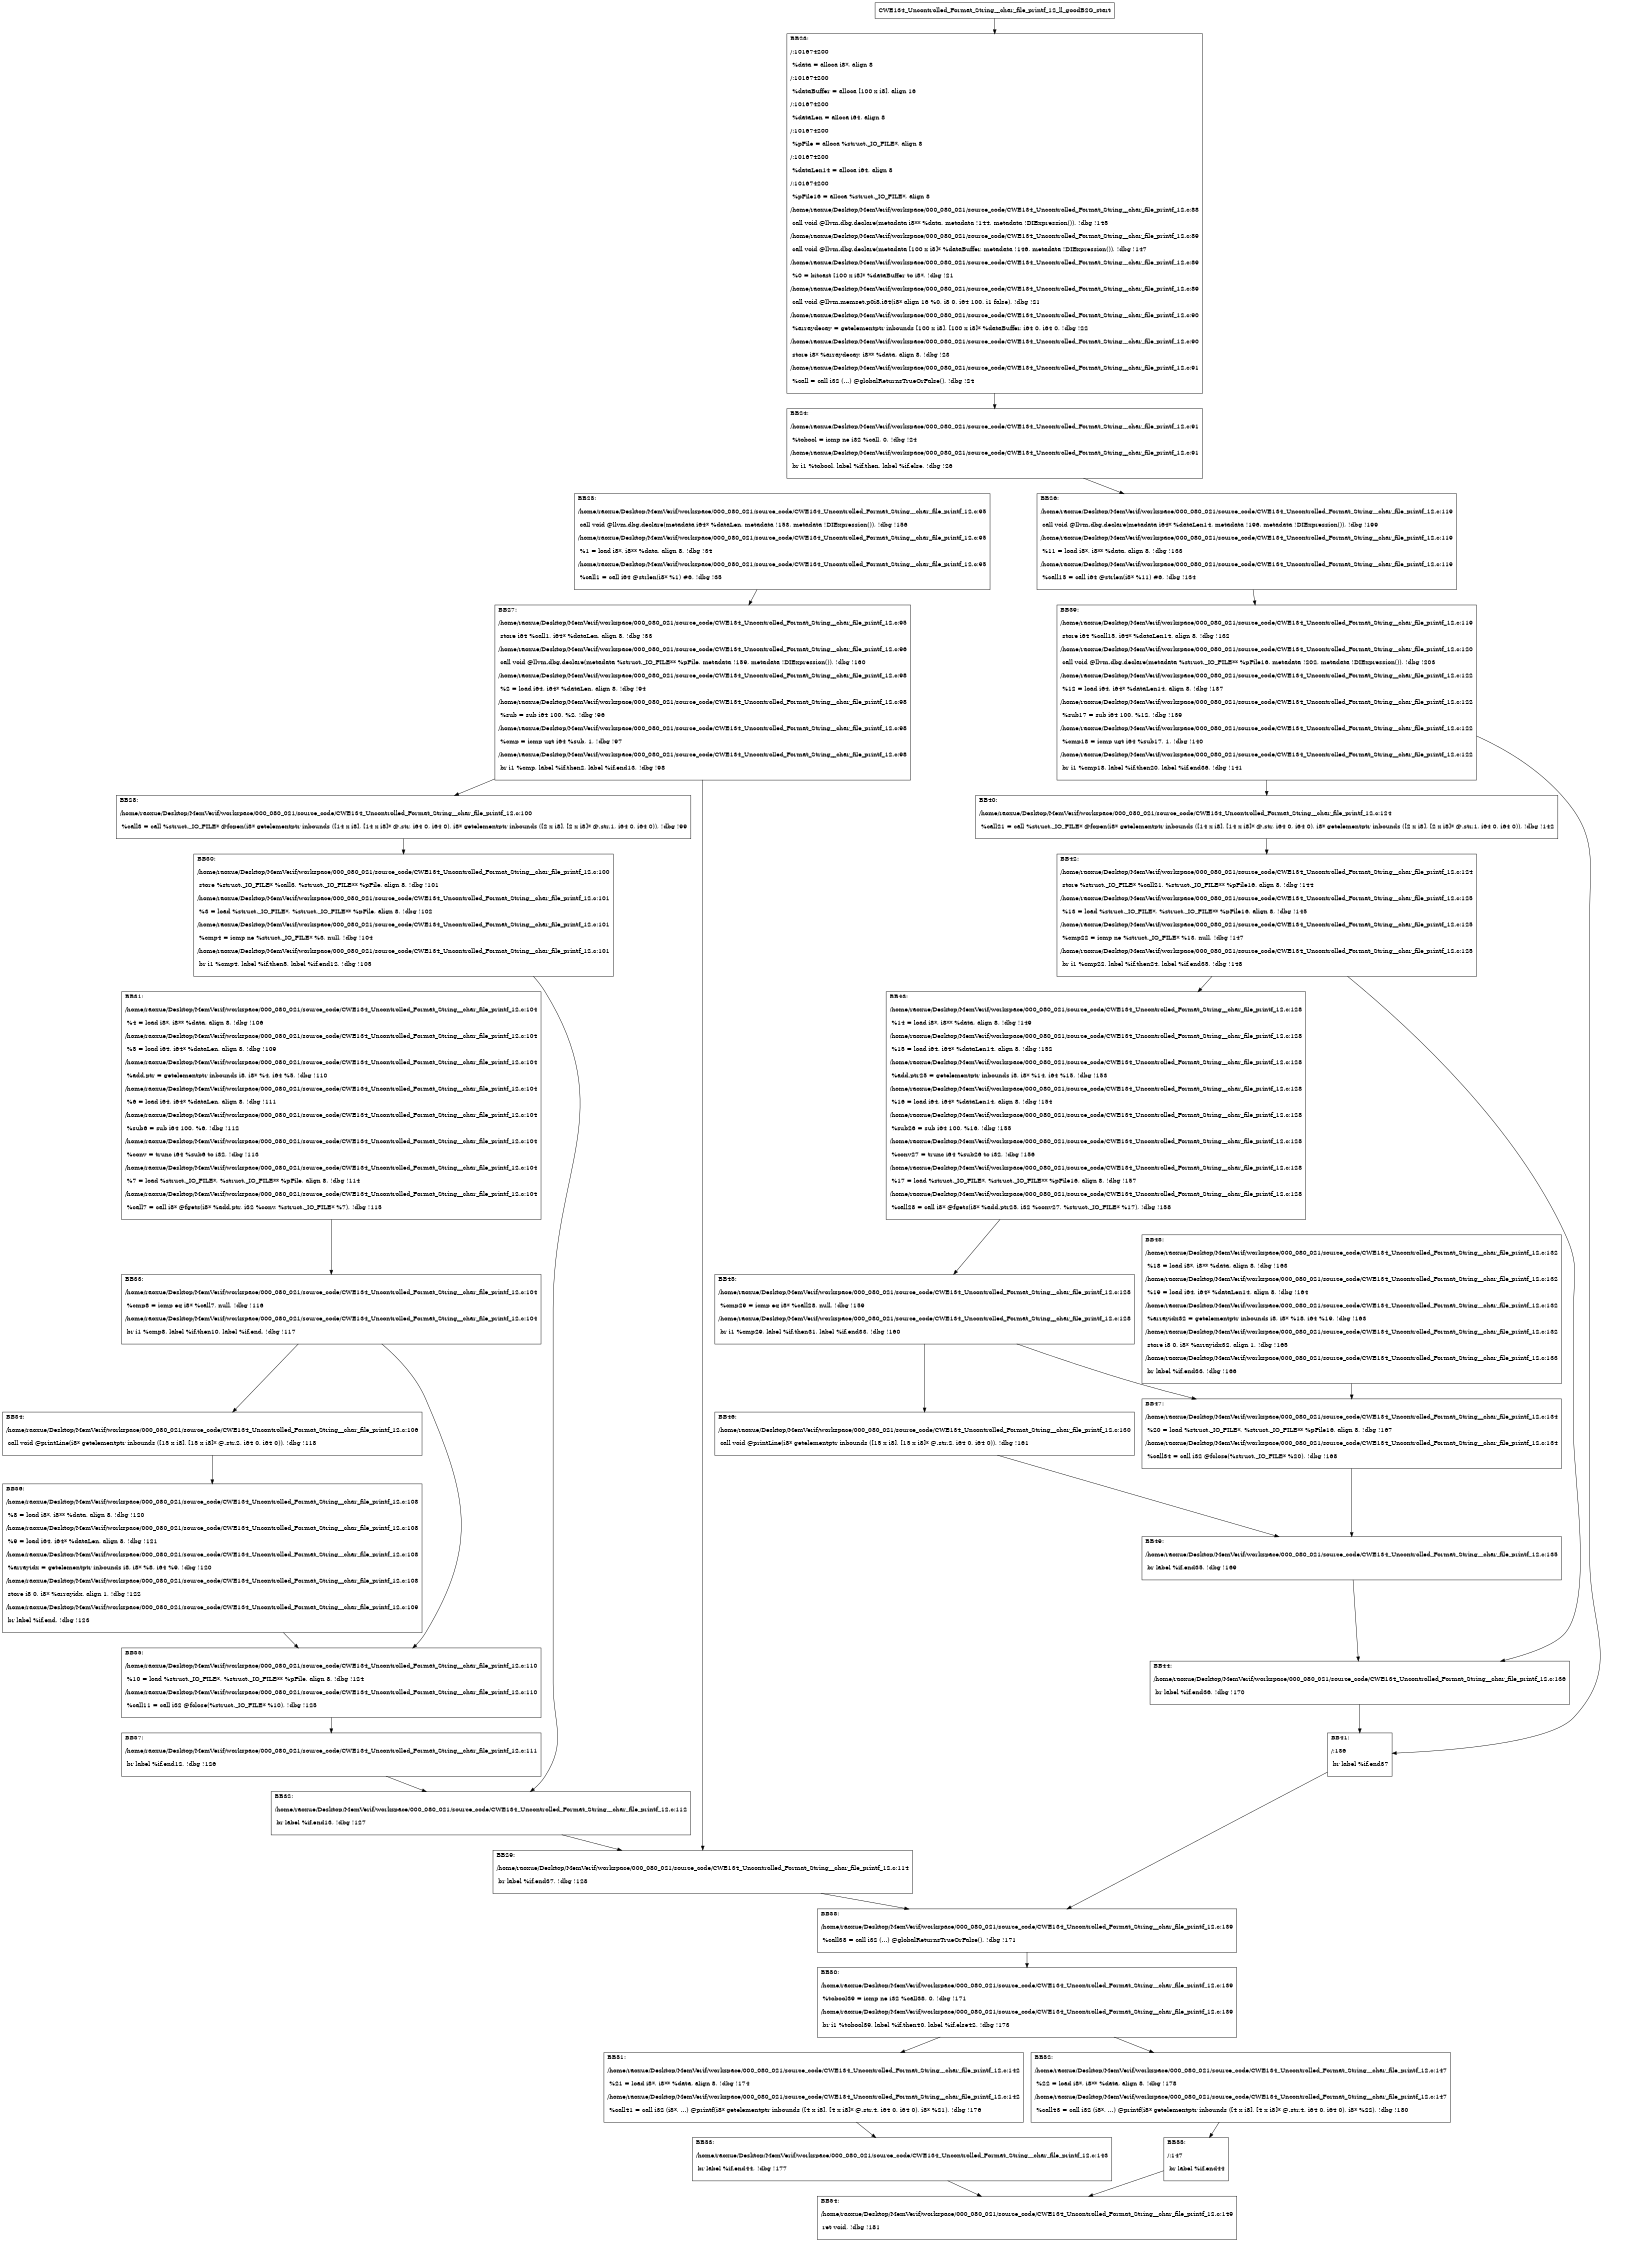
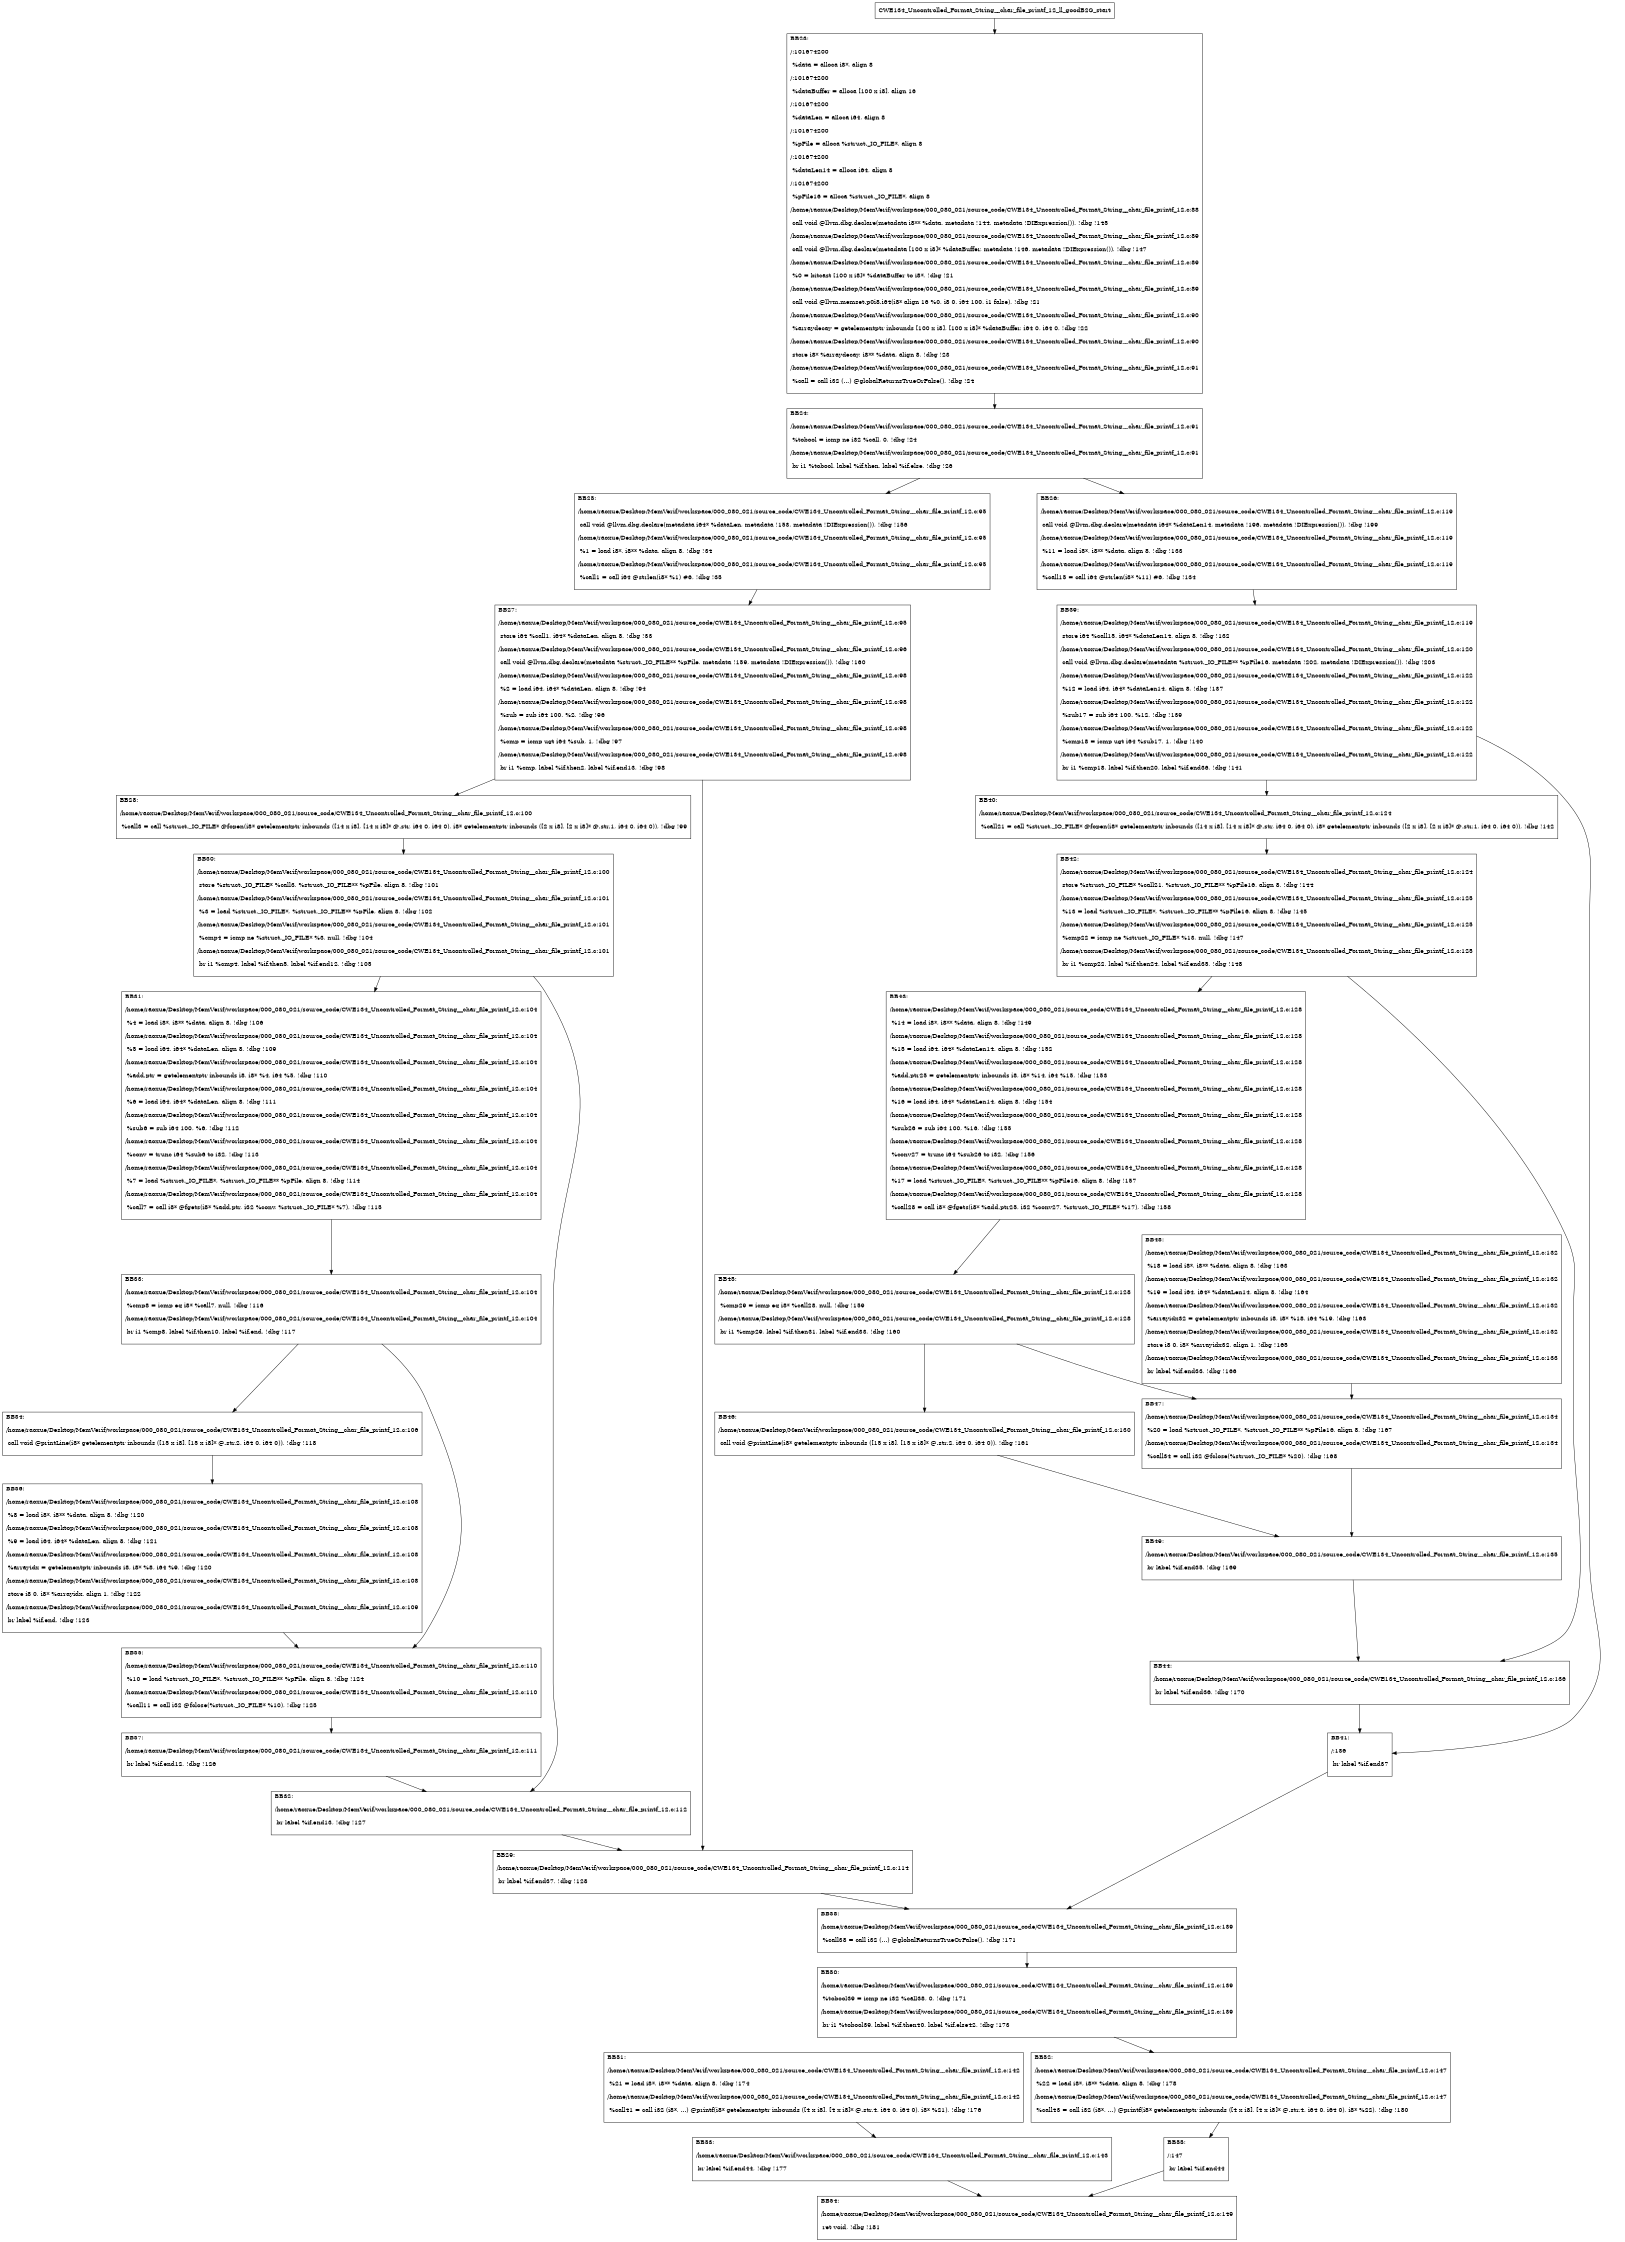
none -> (905, 485)
none -> (378, 982)
(922, 2044) -> none
